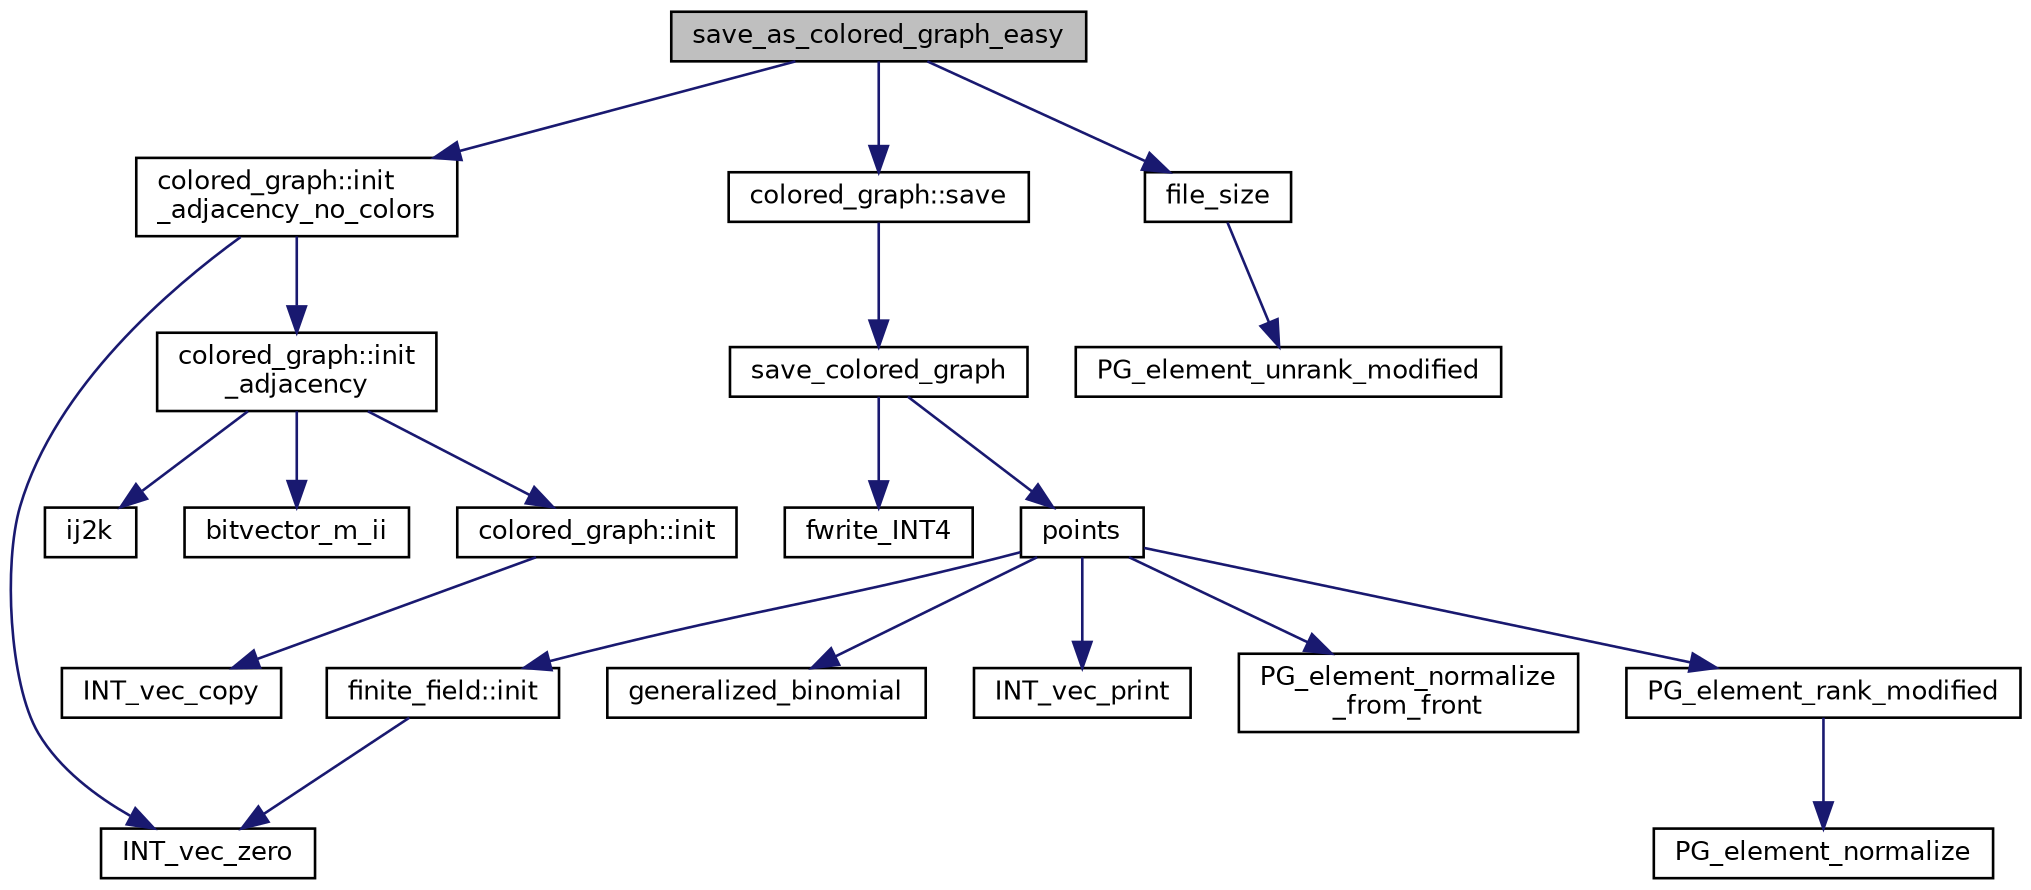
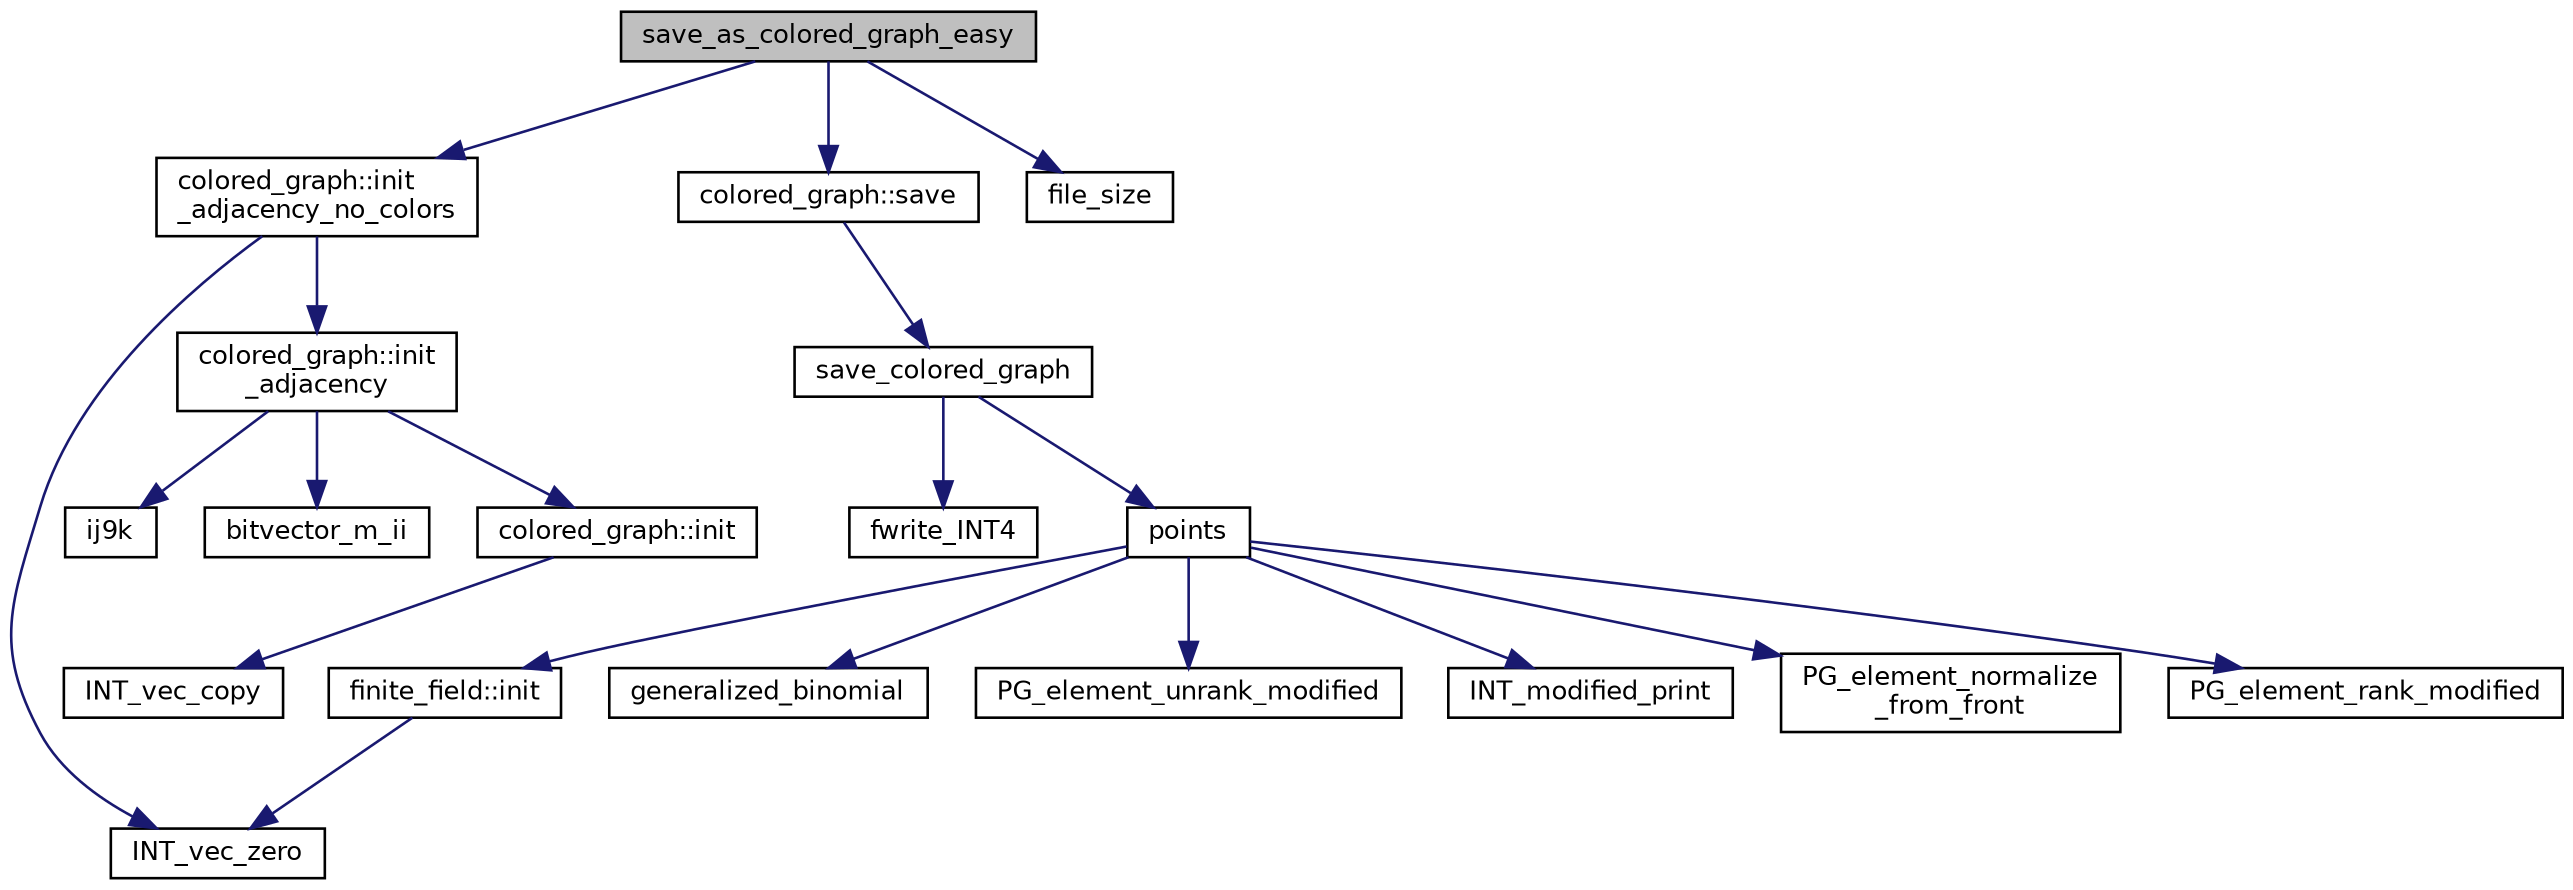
(1248, 272) -> (1189, 599)
(91, 532) -> (111, 532)
(1082, 693) -> (1591, 693)
(1823, 853) -> none
